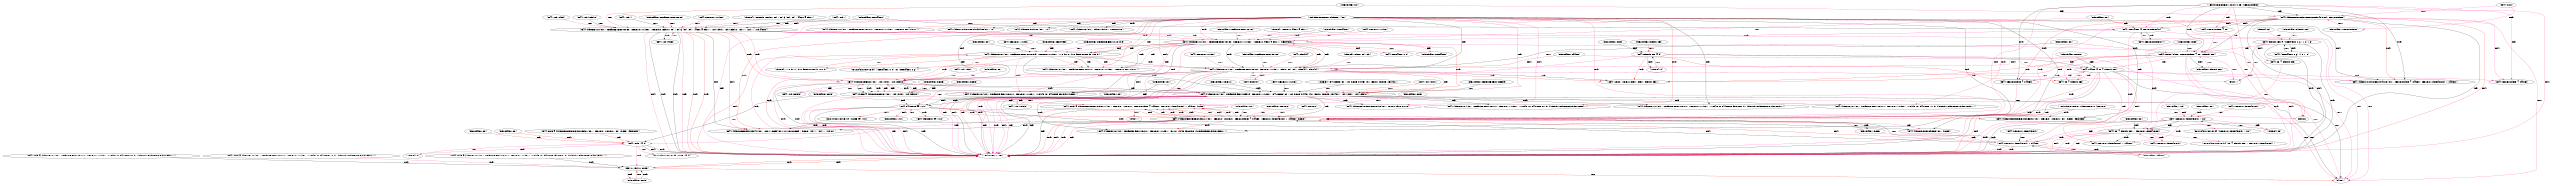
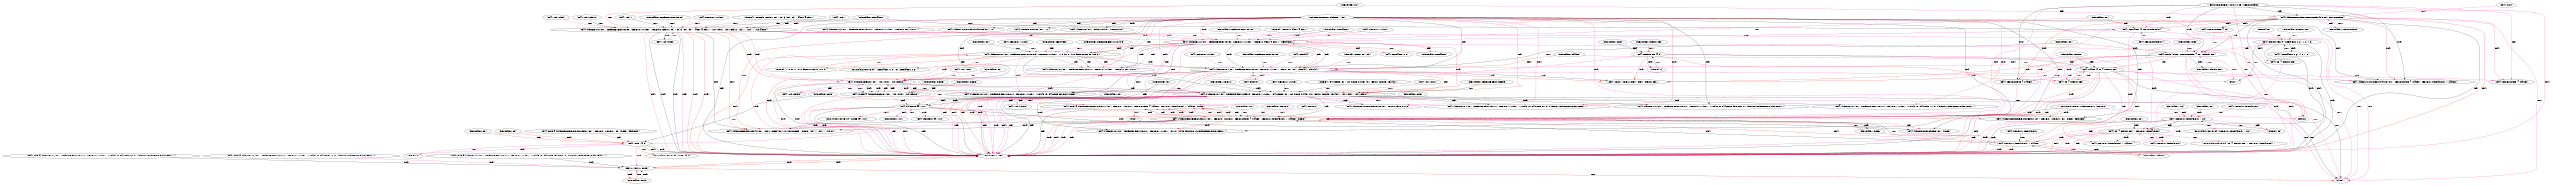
(2224, 17) -> none
(831, 24) -> (831, 24)
(2443, 25) -> (2326, 24)
(2148, 35) -> none
